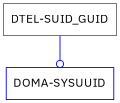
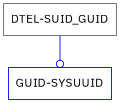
(60, 84) -> (60, 84)
